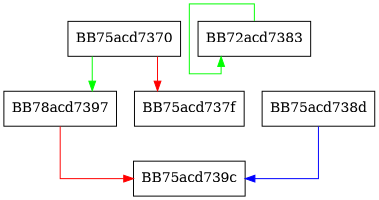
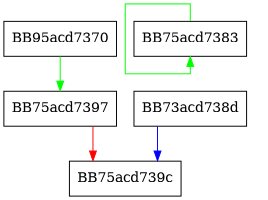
(124, 39) -> (60, 39)
(254, 39) -> (190, 39)
(60, 109) -> (60, 109)
(189, 109) -> none
(318, 109) -> (190, 109)
